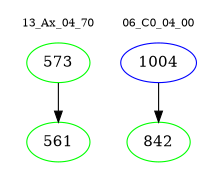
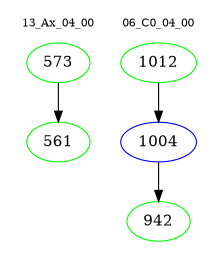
(58, 24) -> (58, 24)
none -> (159, 63)
(159, 142) -> (159, 221)
